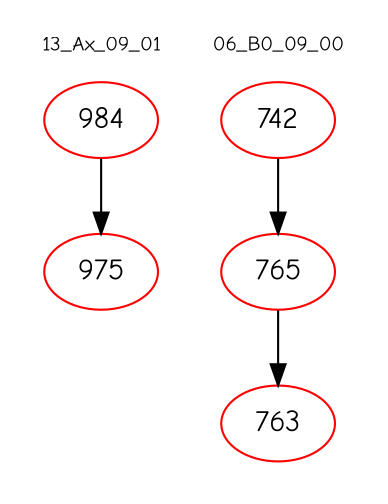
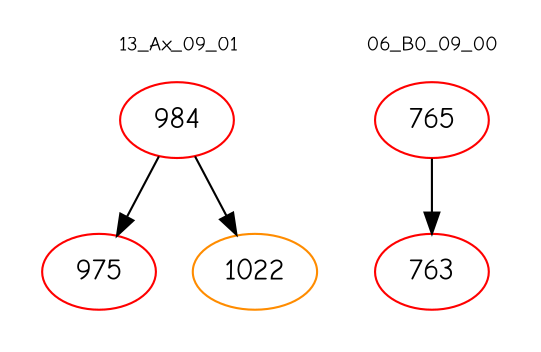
(278, 120) -> none
none -> (255, 272)
